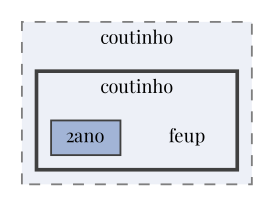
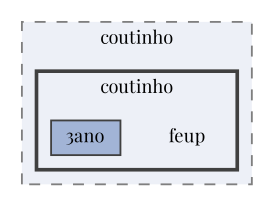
(86, 138) -> (86, 138)
